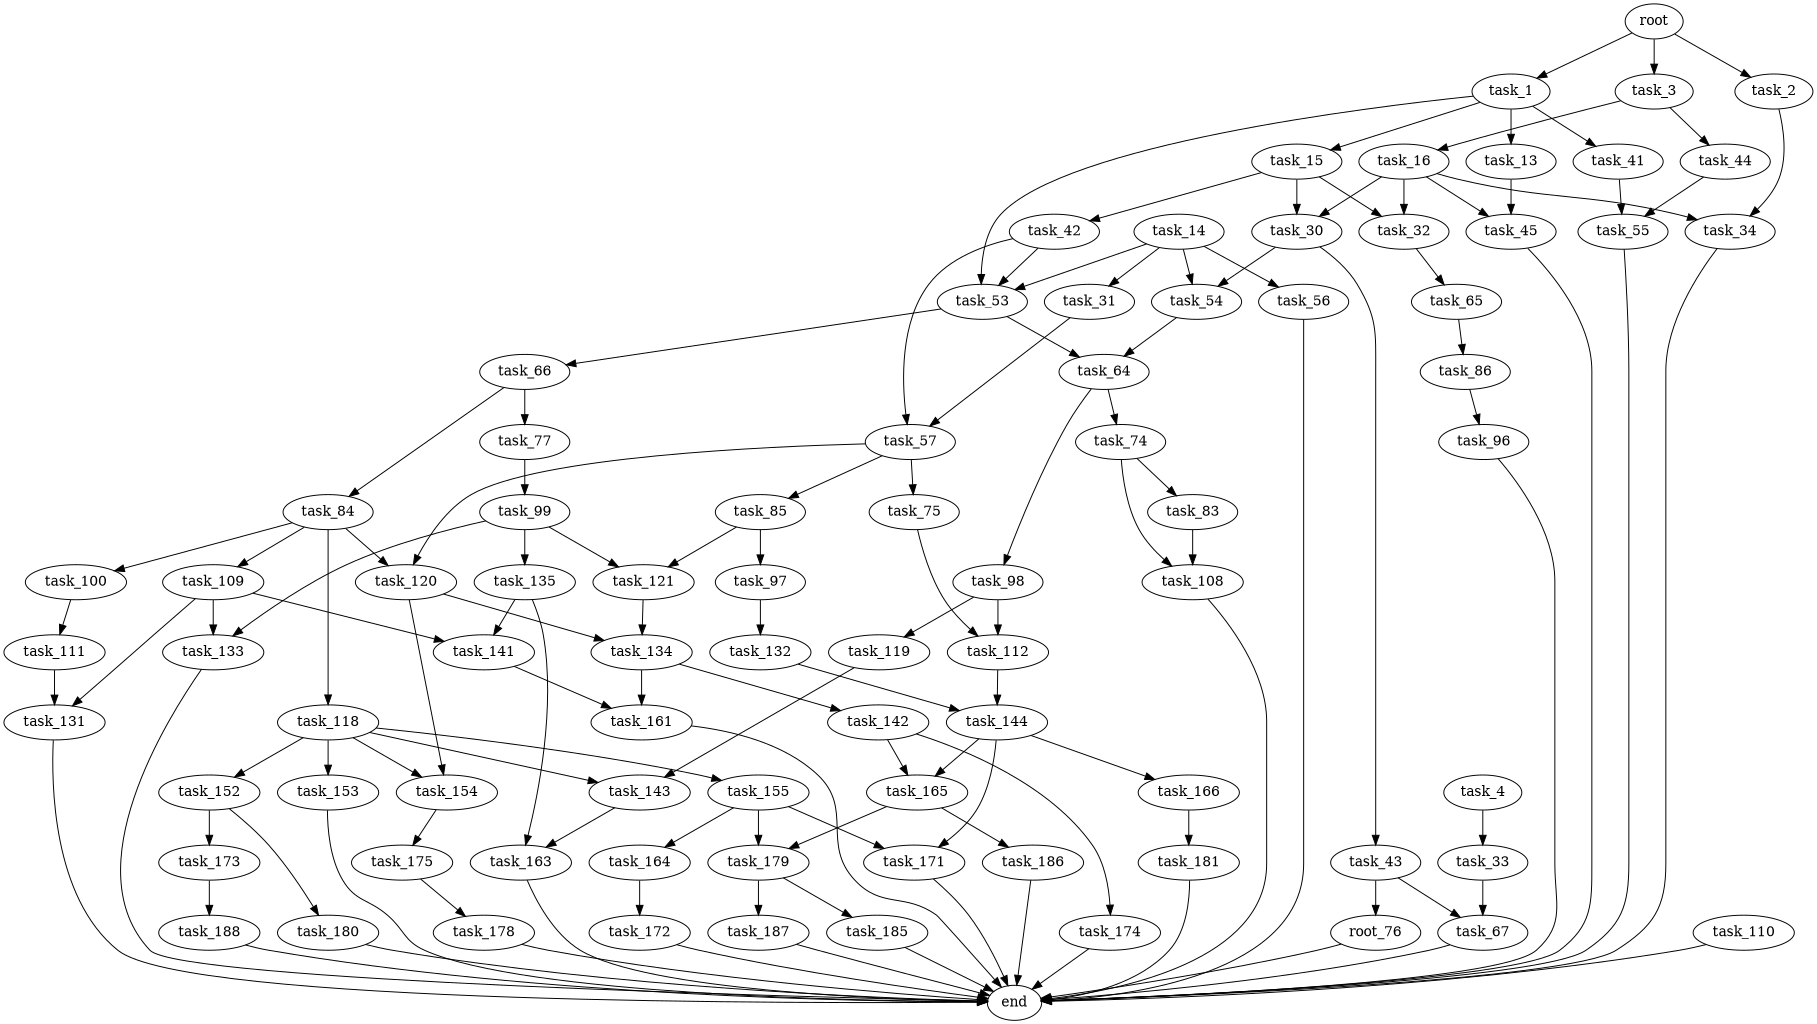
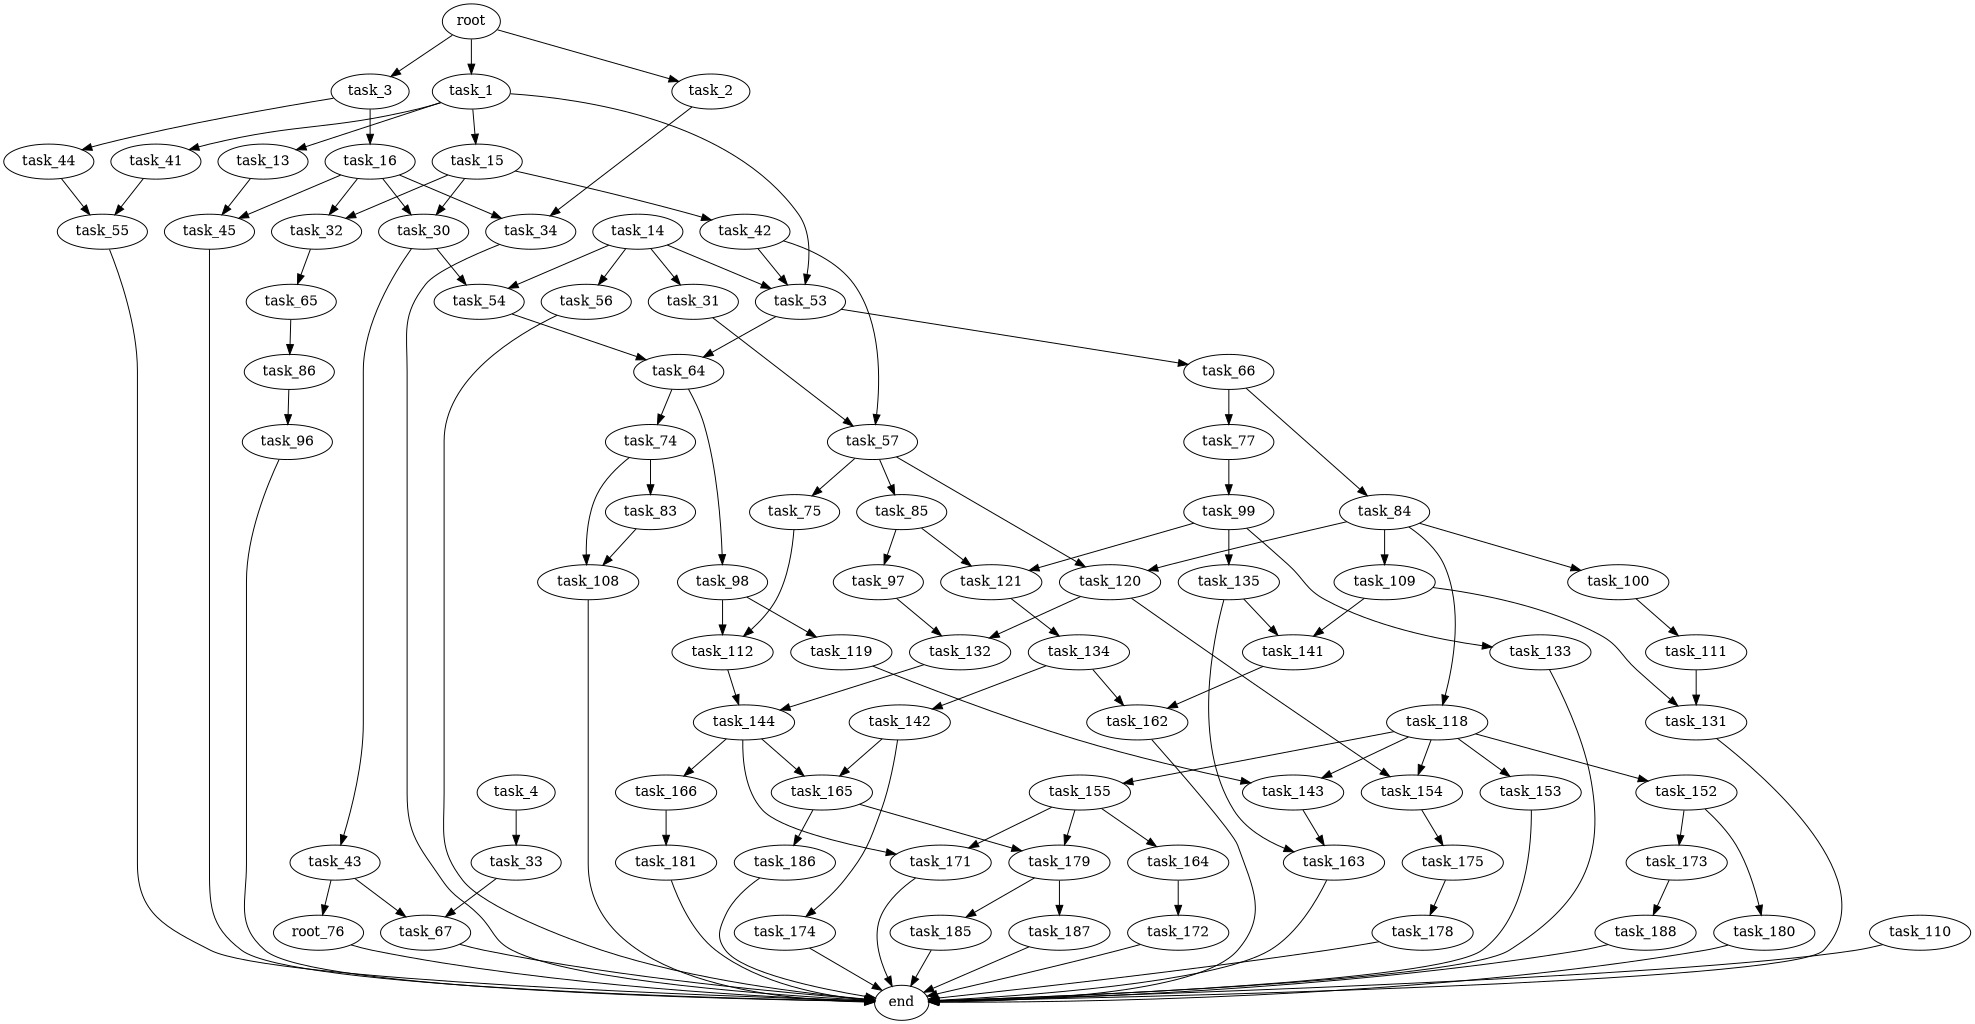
(213, 612) -> none
(519, 616) -> (1041, 614)
(642, 722) -> (1137, 722)
